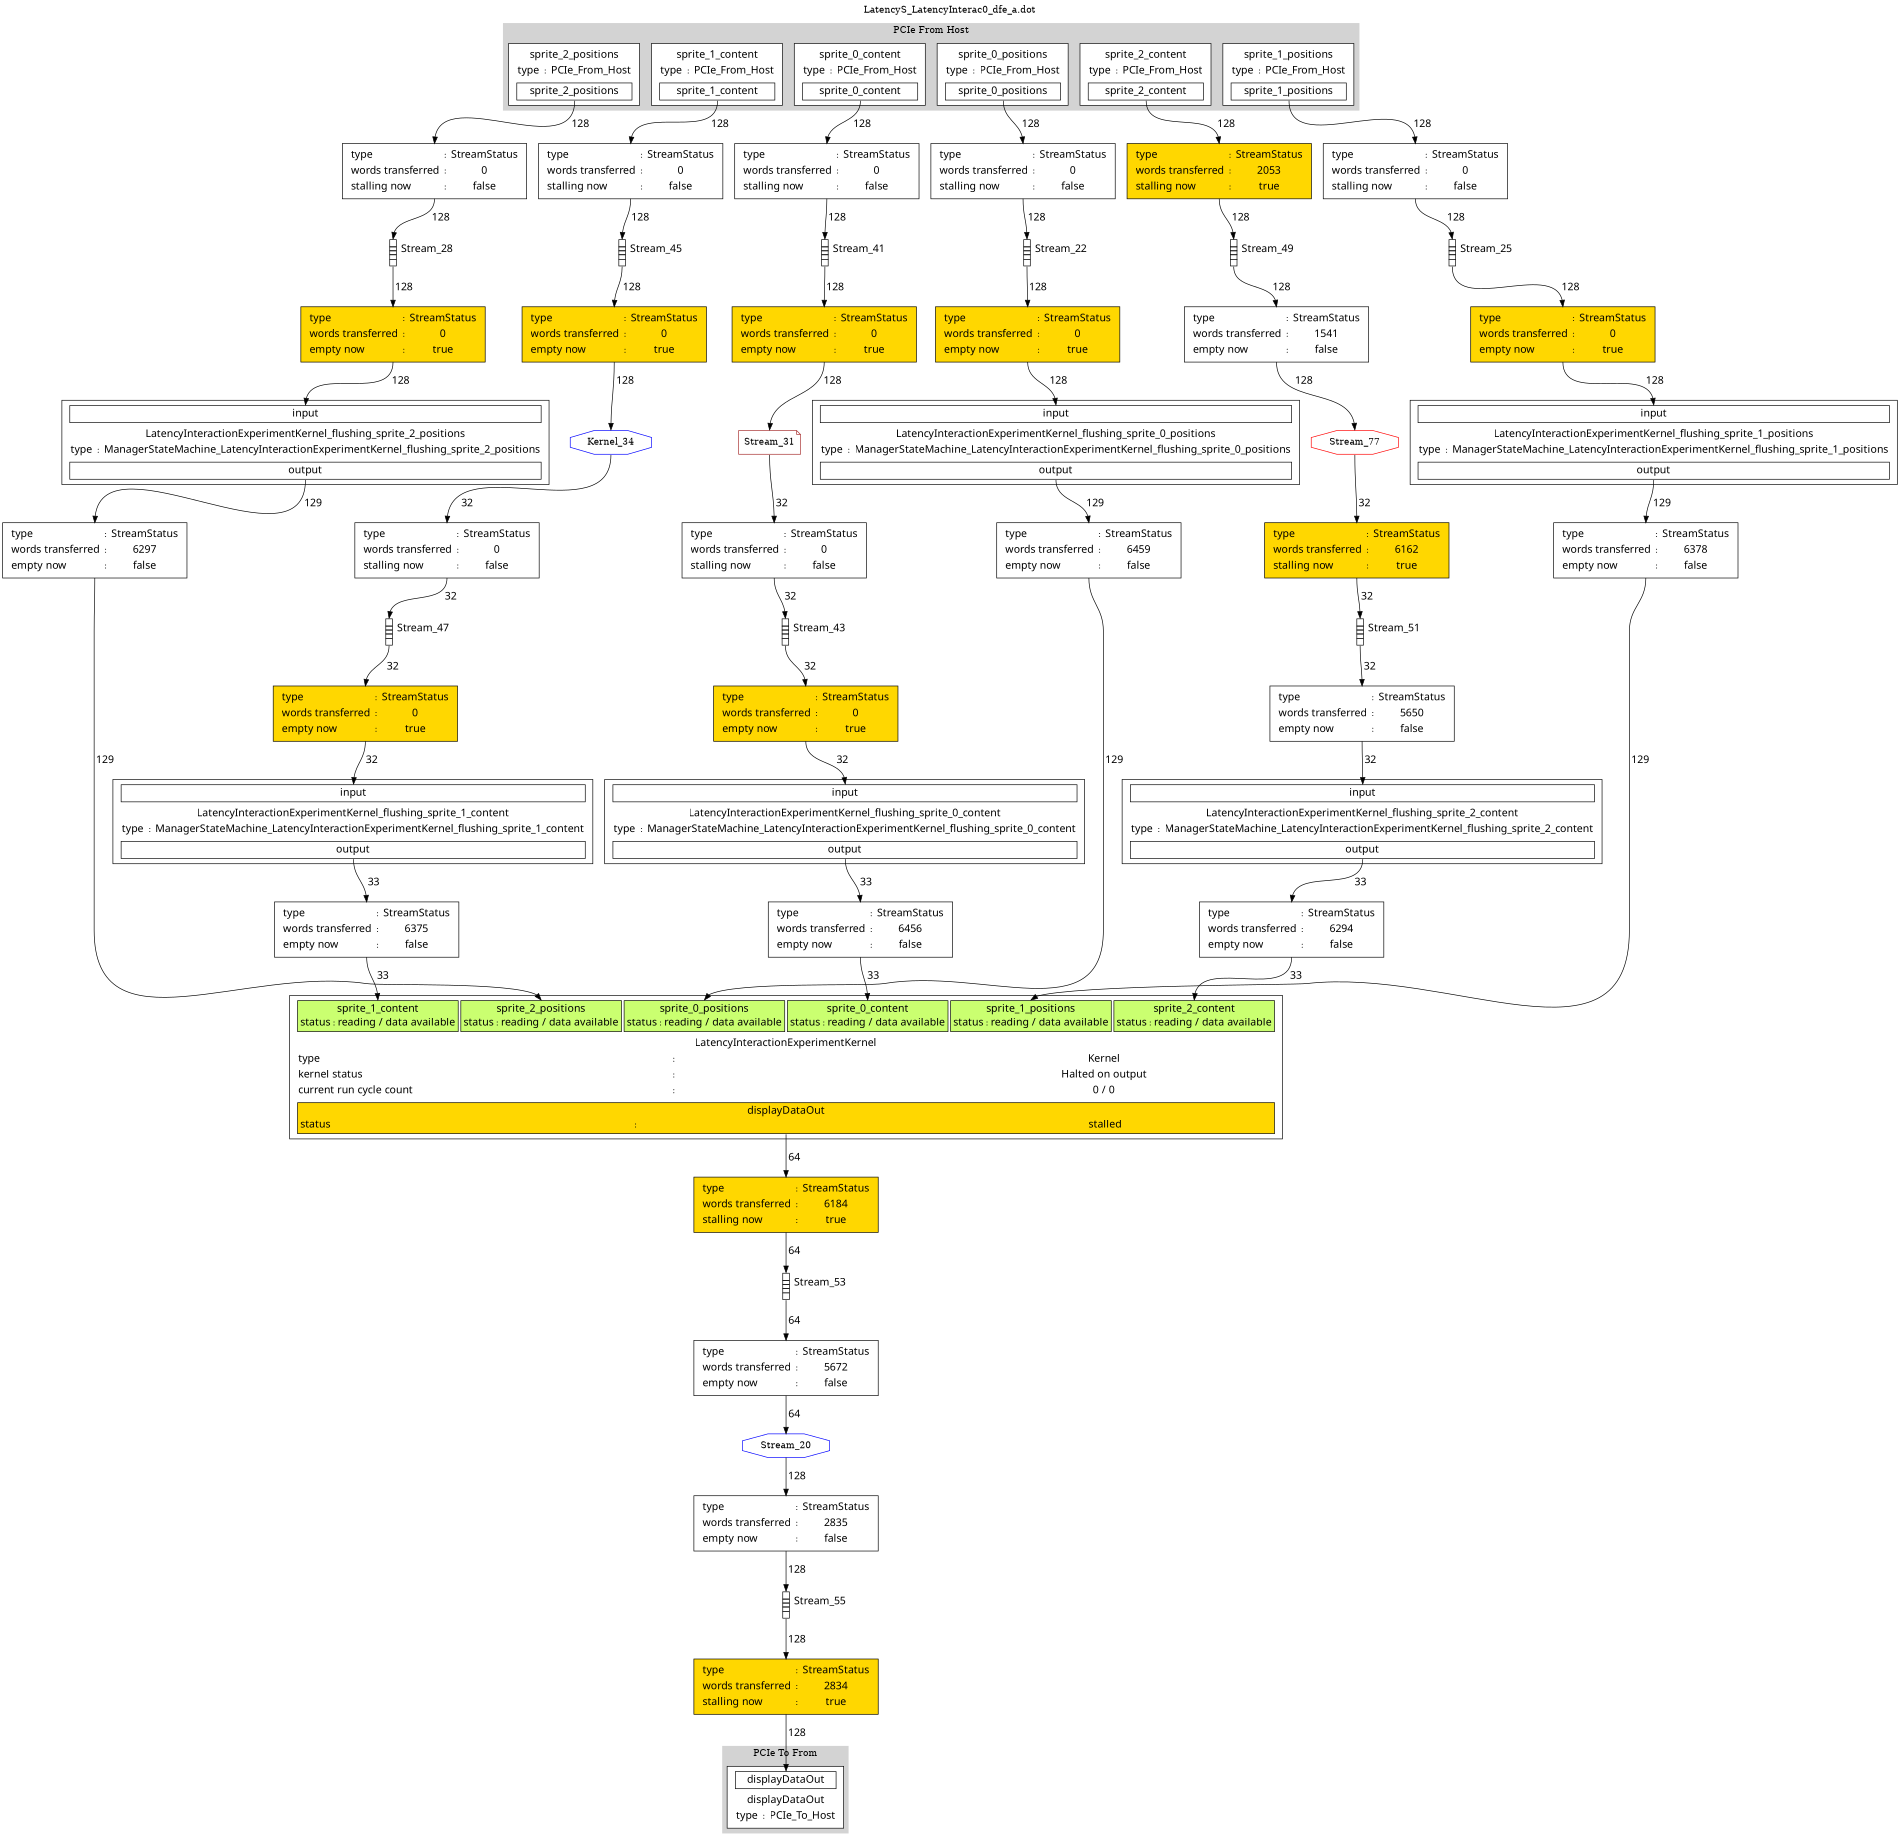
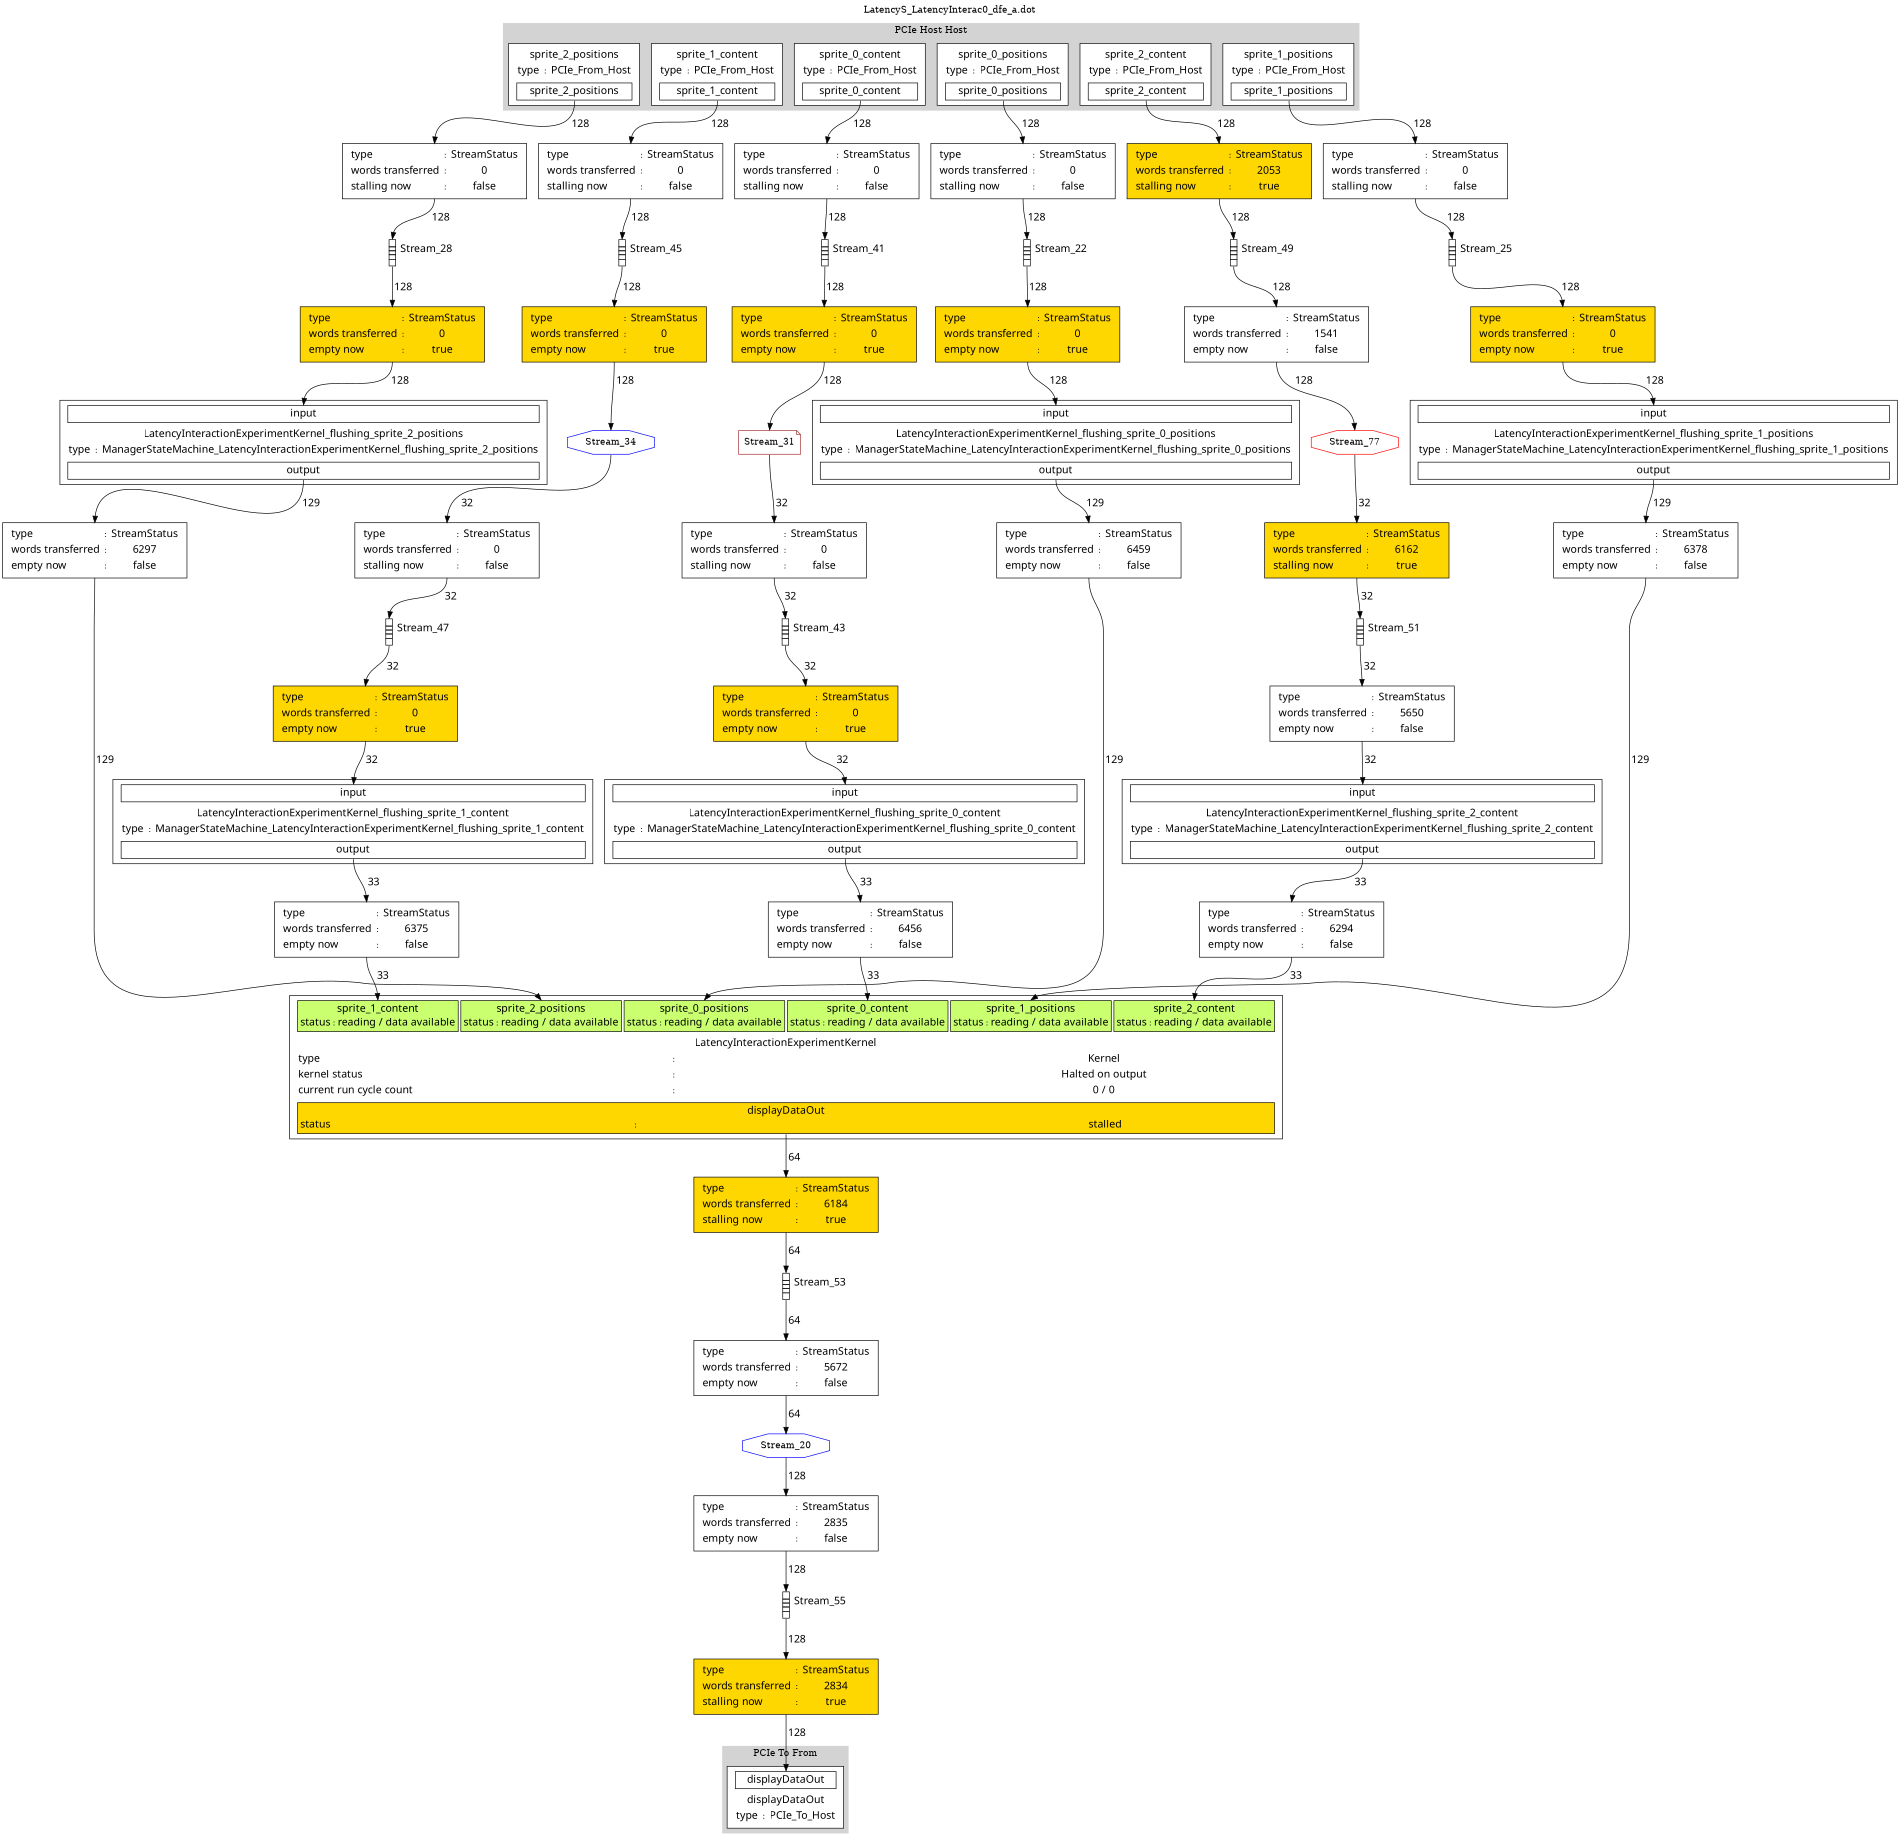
(931, 31) -> (931, 31)
(611, 442) -> (611, 442)
